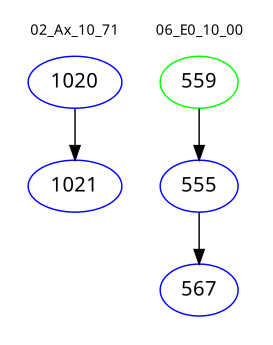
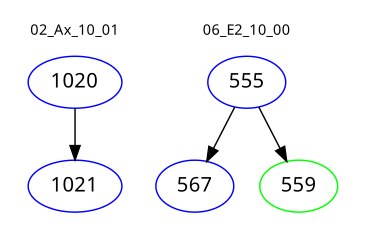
(75, 31) -> (75, 31)
(200, 31) -> (247, 31)
(199, 127) -> (269, 128)
